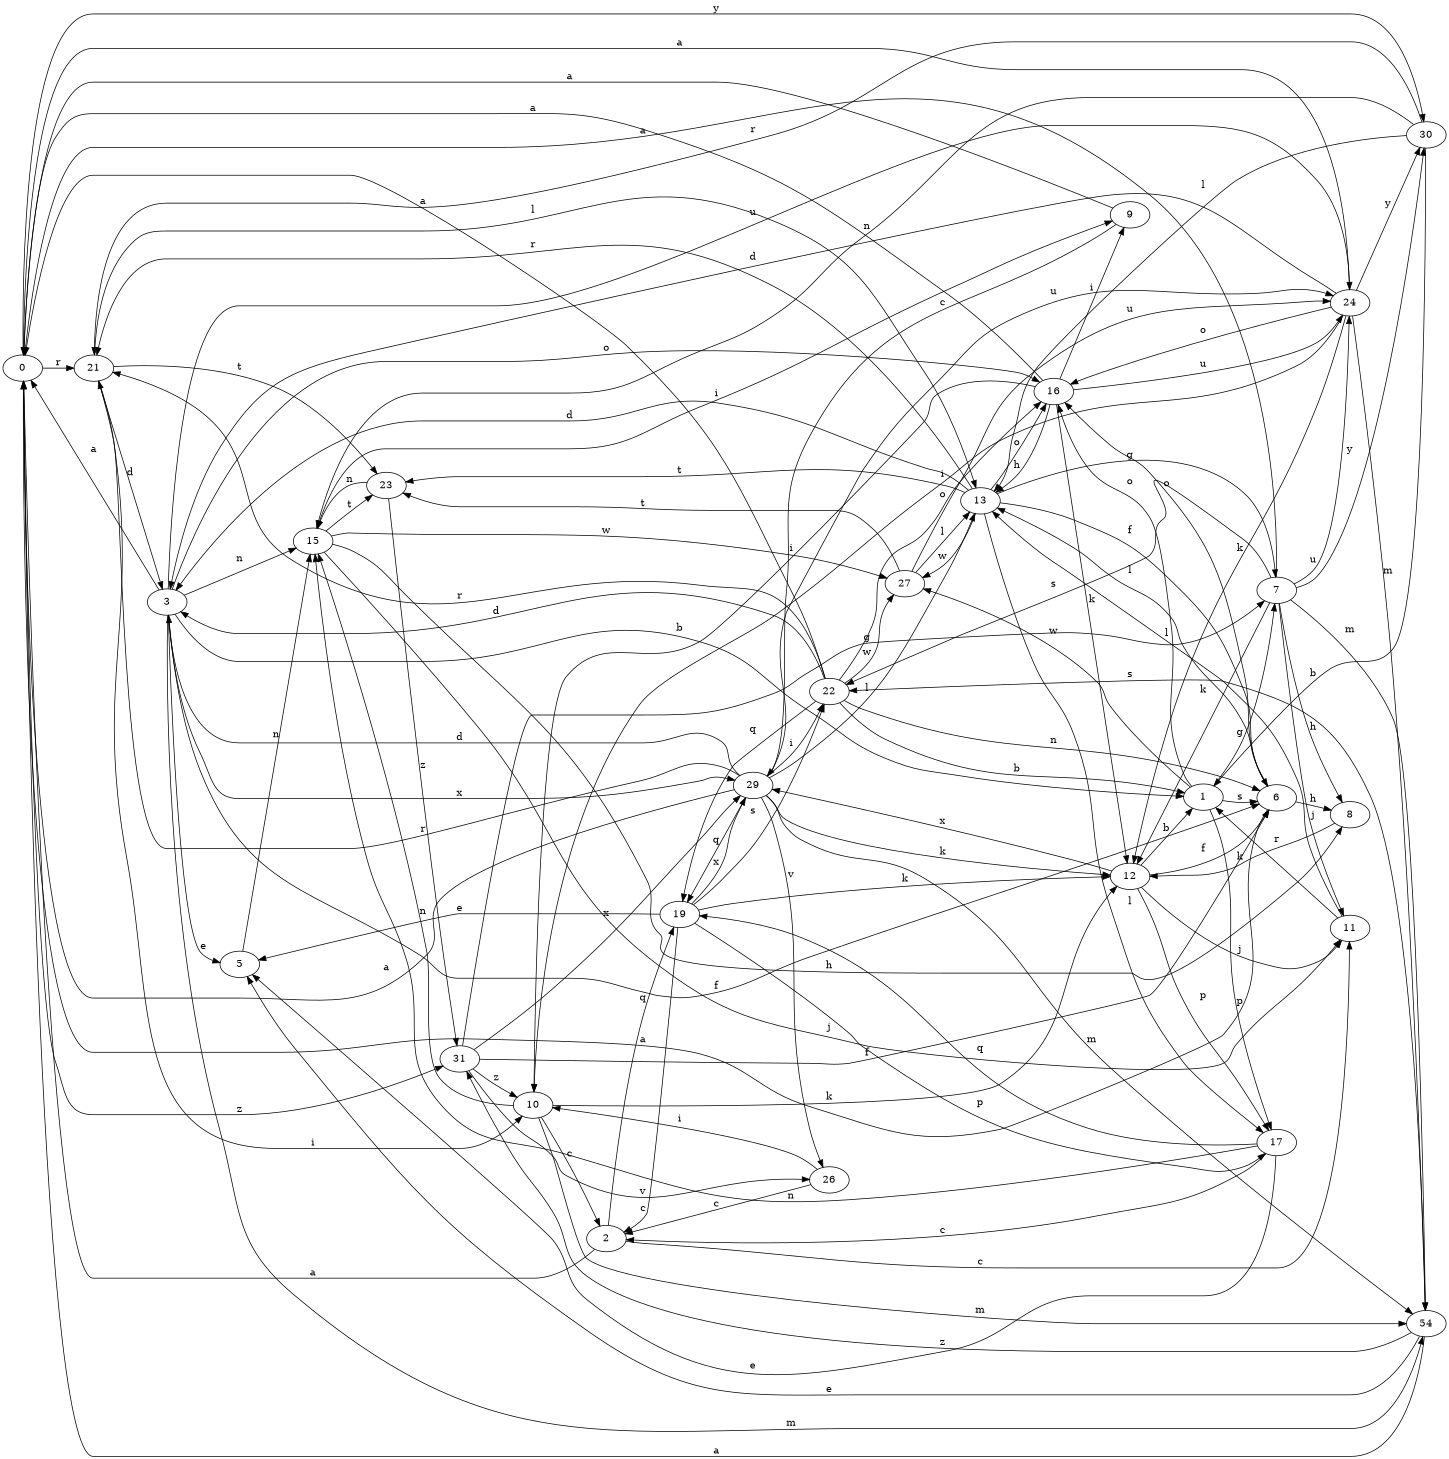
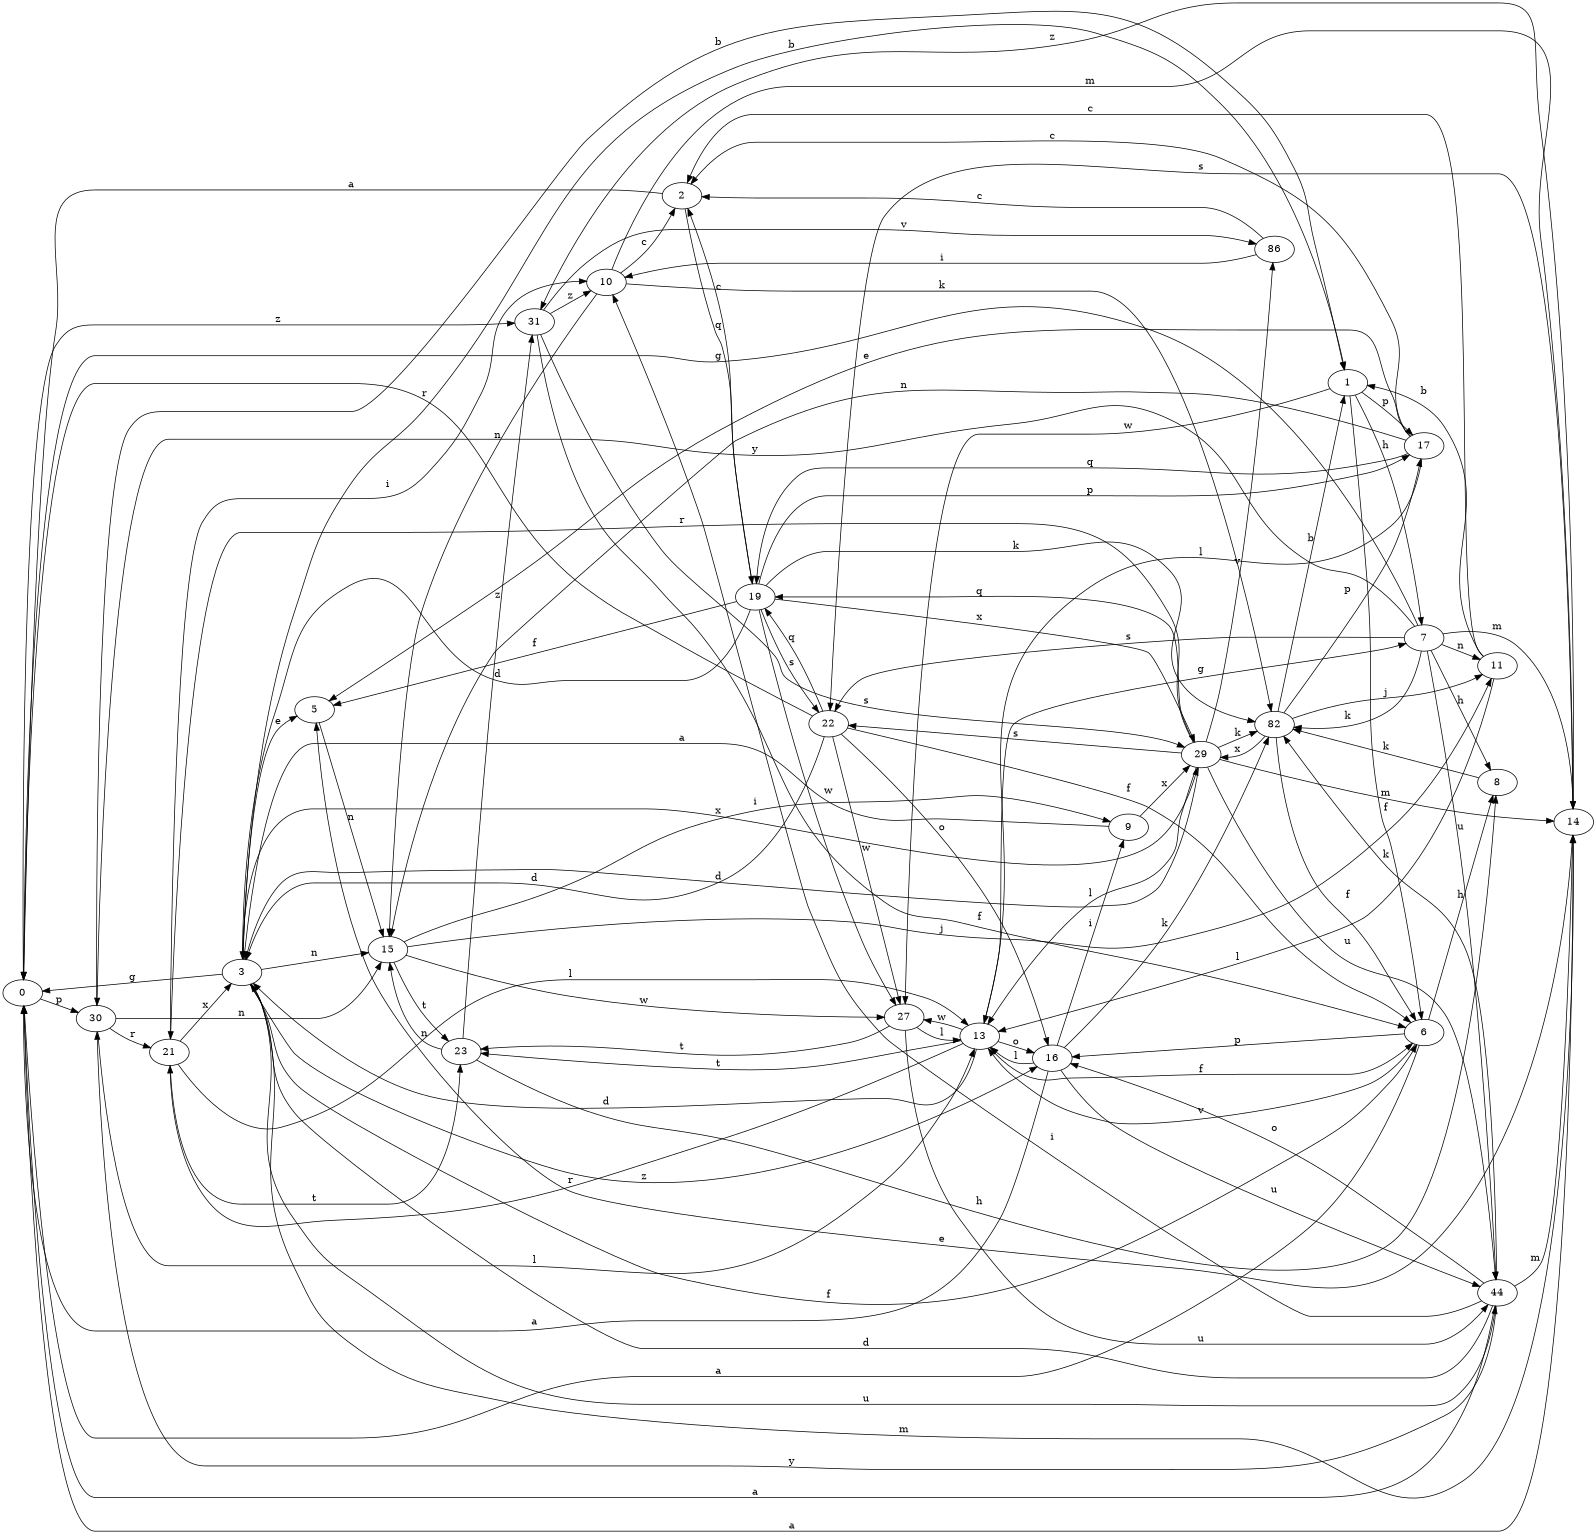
(716, 8) -> (59, 1000)
(471, 82) -> (608, 744)
(643, 131) -> (719, 356)
(423, 201) -> (425, 393)
(943, 302) -> (1165, 784)
(1350, 303) -> (1497, 1293)
(606, 348) -> (644, 1177)
(55, 368) -> none
(94, 449) -> (133, 977)
(1017, 465) -> (1016, 1056)
(131, 473) -> (206, 1005)
(1167, 484) -> (1238, 1040)
(1130, 570) -> (1201, 1111)
(1166, 582) -> none
none -> (390, 583)
(445, 603) -> none
(648, 653) -> none
(739, 705) -> none
(1240, 732) -> (1386, 445)
(1054, 740) -> (1129, 789)
(791, 743) -> (1016, 734)
(1000, 773) -> none
(1240, 797) -> (1386, 808)
none -> (814, 808)
(1313, 815) -> (1461, 646)
(1095, 837) -> (1063, 610)
(1277, 839) -> (1424, 391)
(1130, 876) -> (1275, 725)
(460, 908) -> (535, 644)
(606, 913) -> (866, 701)
(755, 969) -> (1151, 1255)
(177, 998) -> none
(829, 1180) -> (1275, 249)
(1121, 1268) -> (1319, 114)
(1426, 1324) -> (1574, 822)
